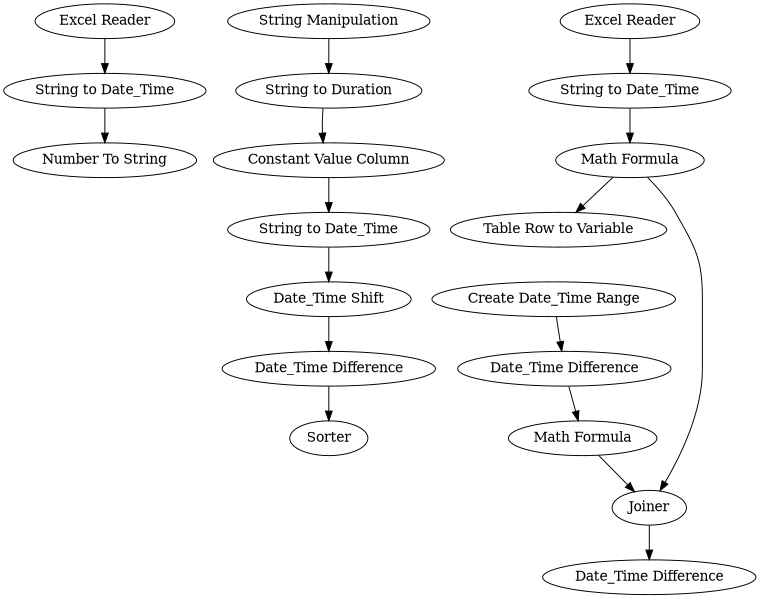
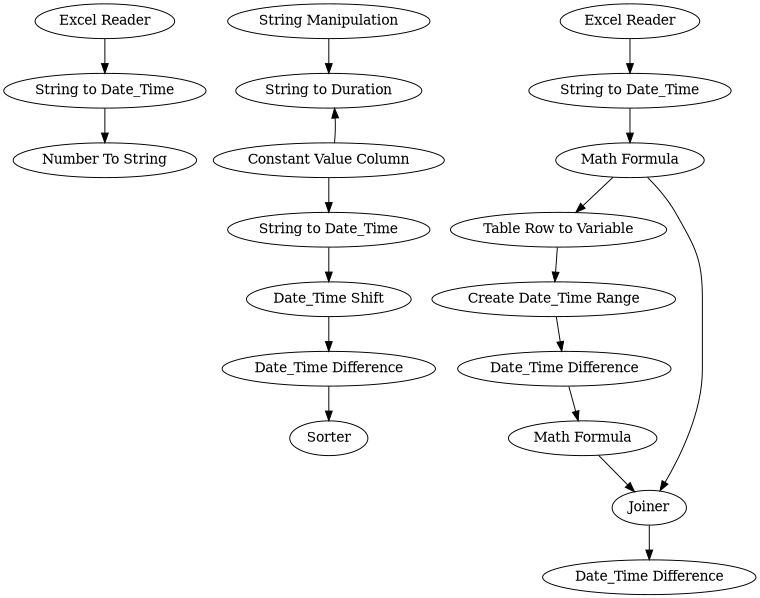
(322, 121) -> (335, 130)
none -> (556, 260)
